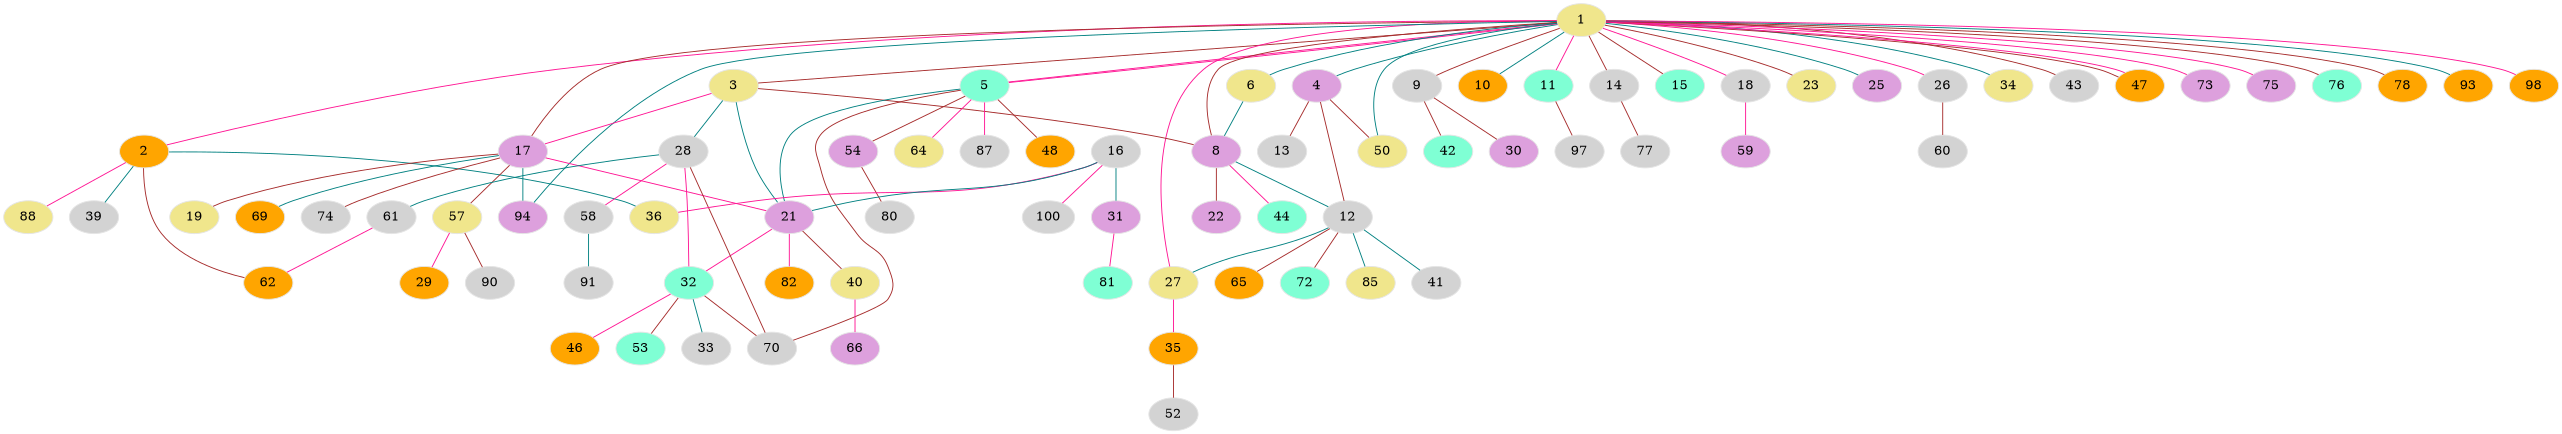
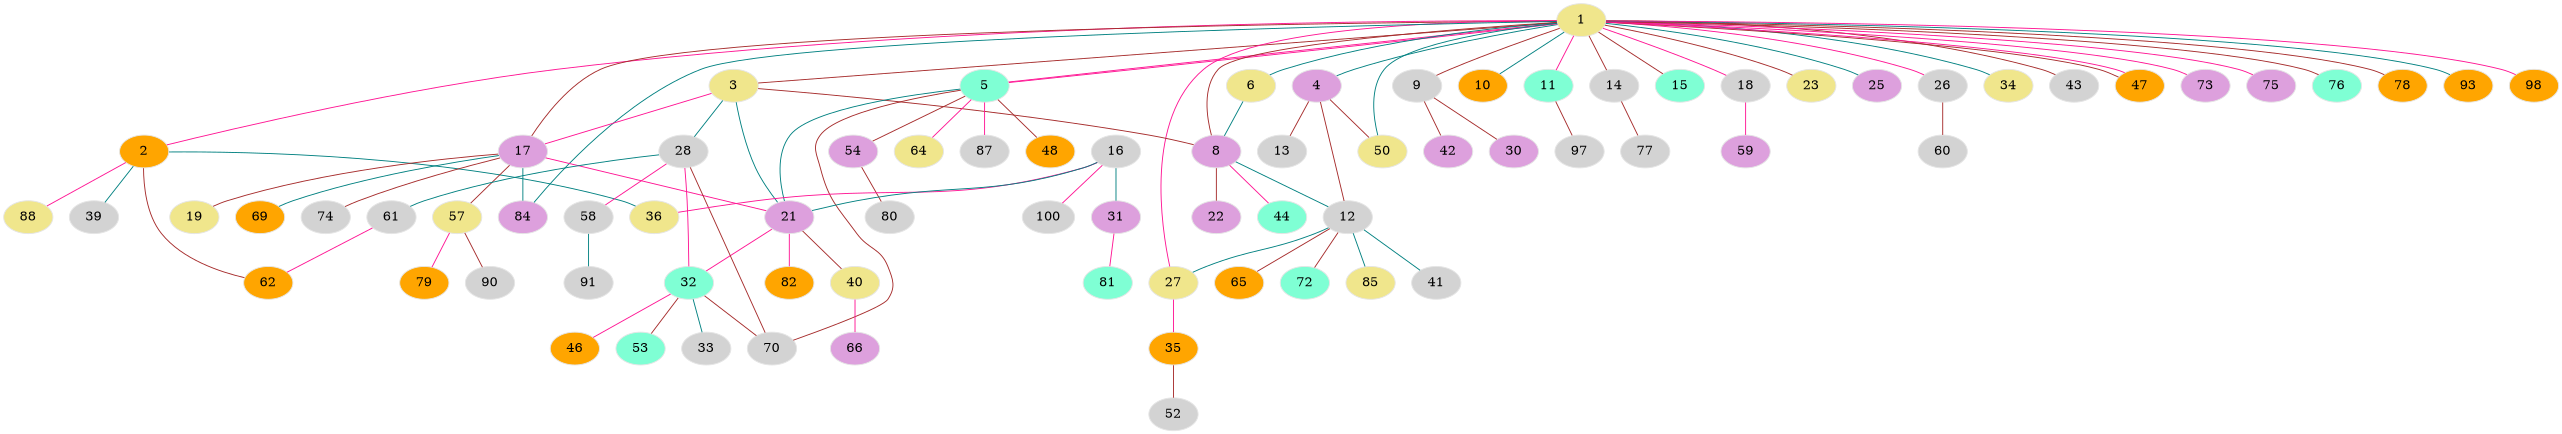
(1448, 151) -> (1448, 151)
(523, 217) -> (523, 217)
(424, 283) -> (424, 283)
